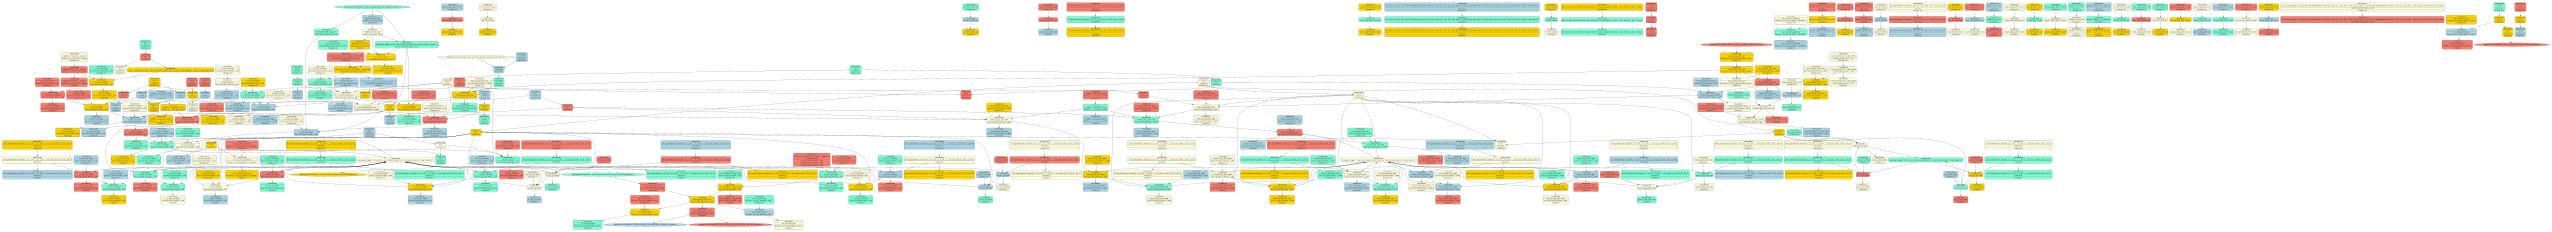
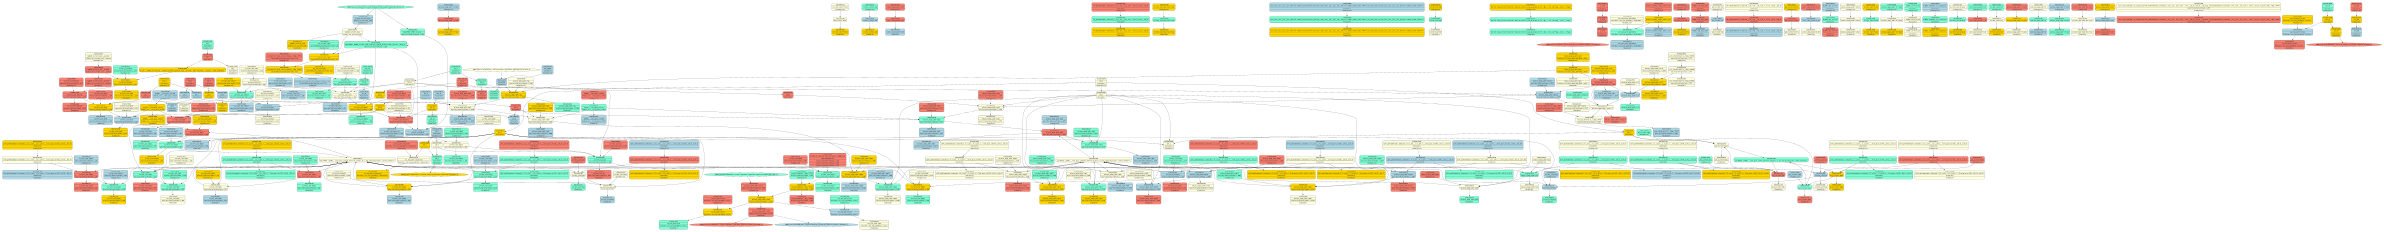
(484, 89) -> (507, 88)
(199, 151) -> (310, 139)
